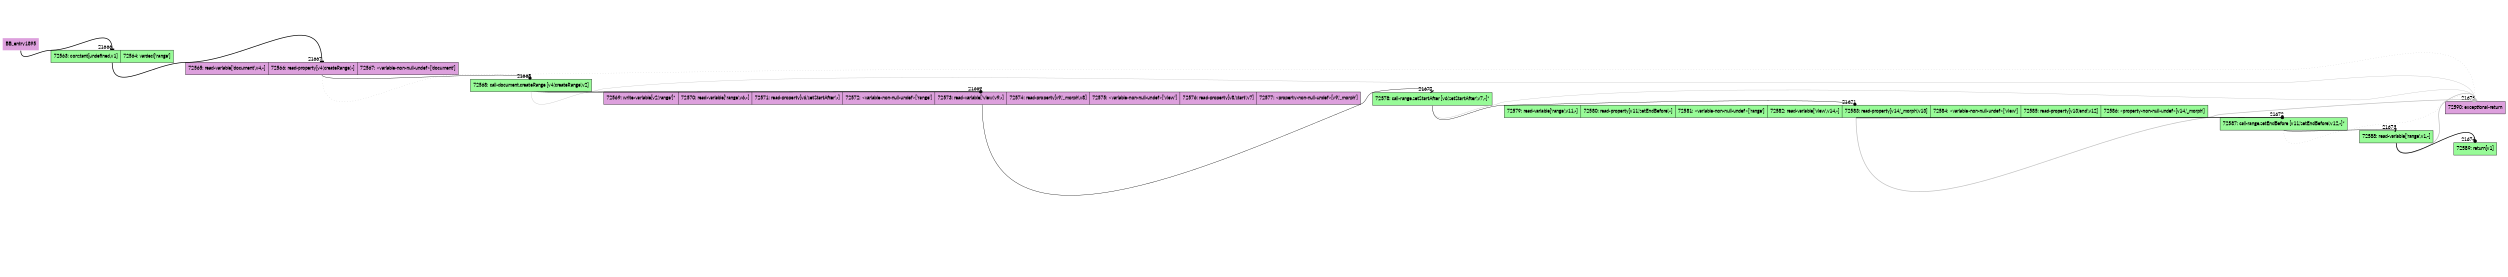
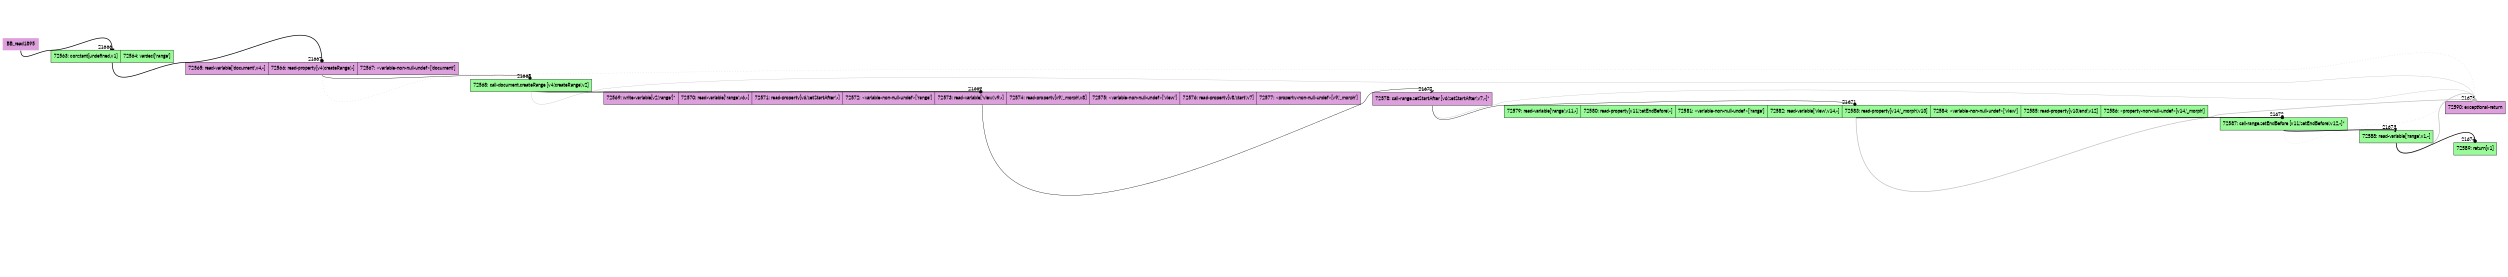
(21, 44) -> (21, 44)
(221, 57) -> (221, 57)
(1432, 99) -> (1432, 99)
(2334, 130) -> (2334, 130)
